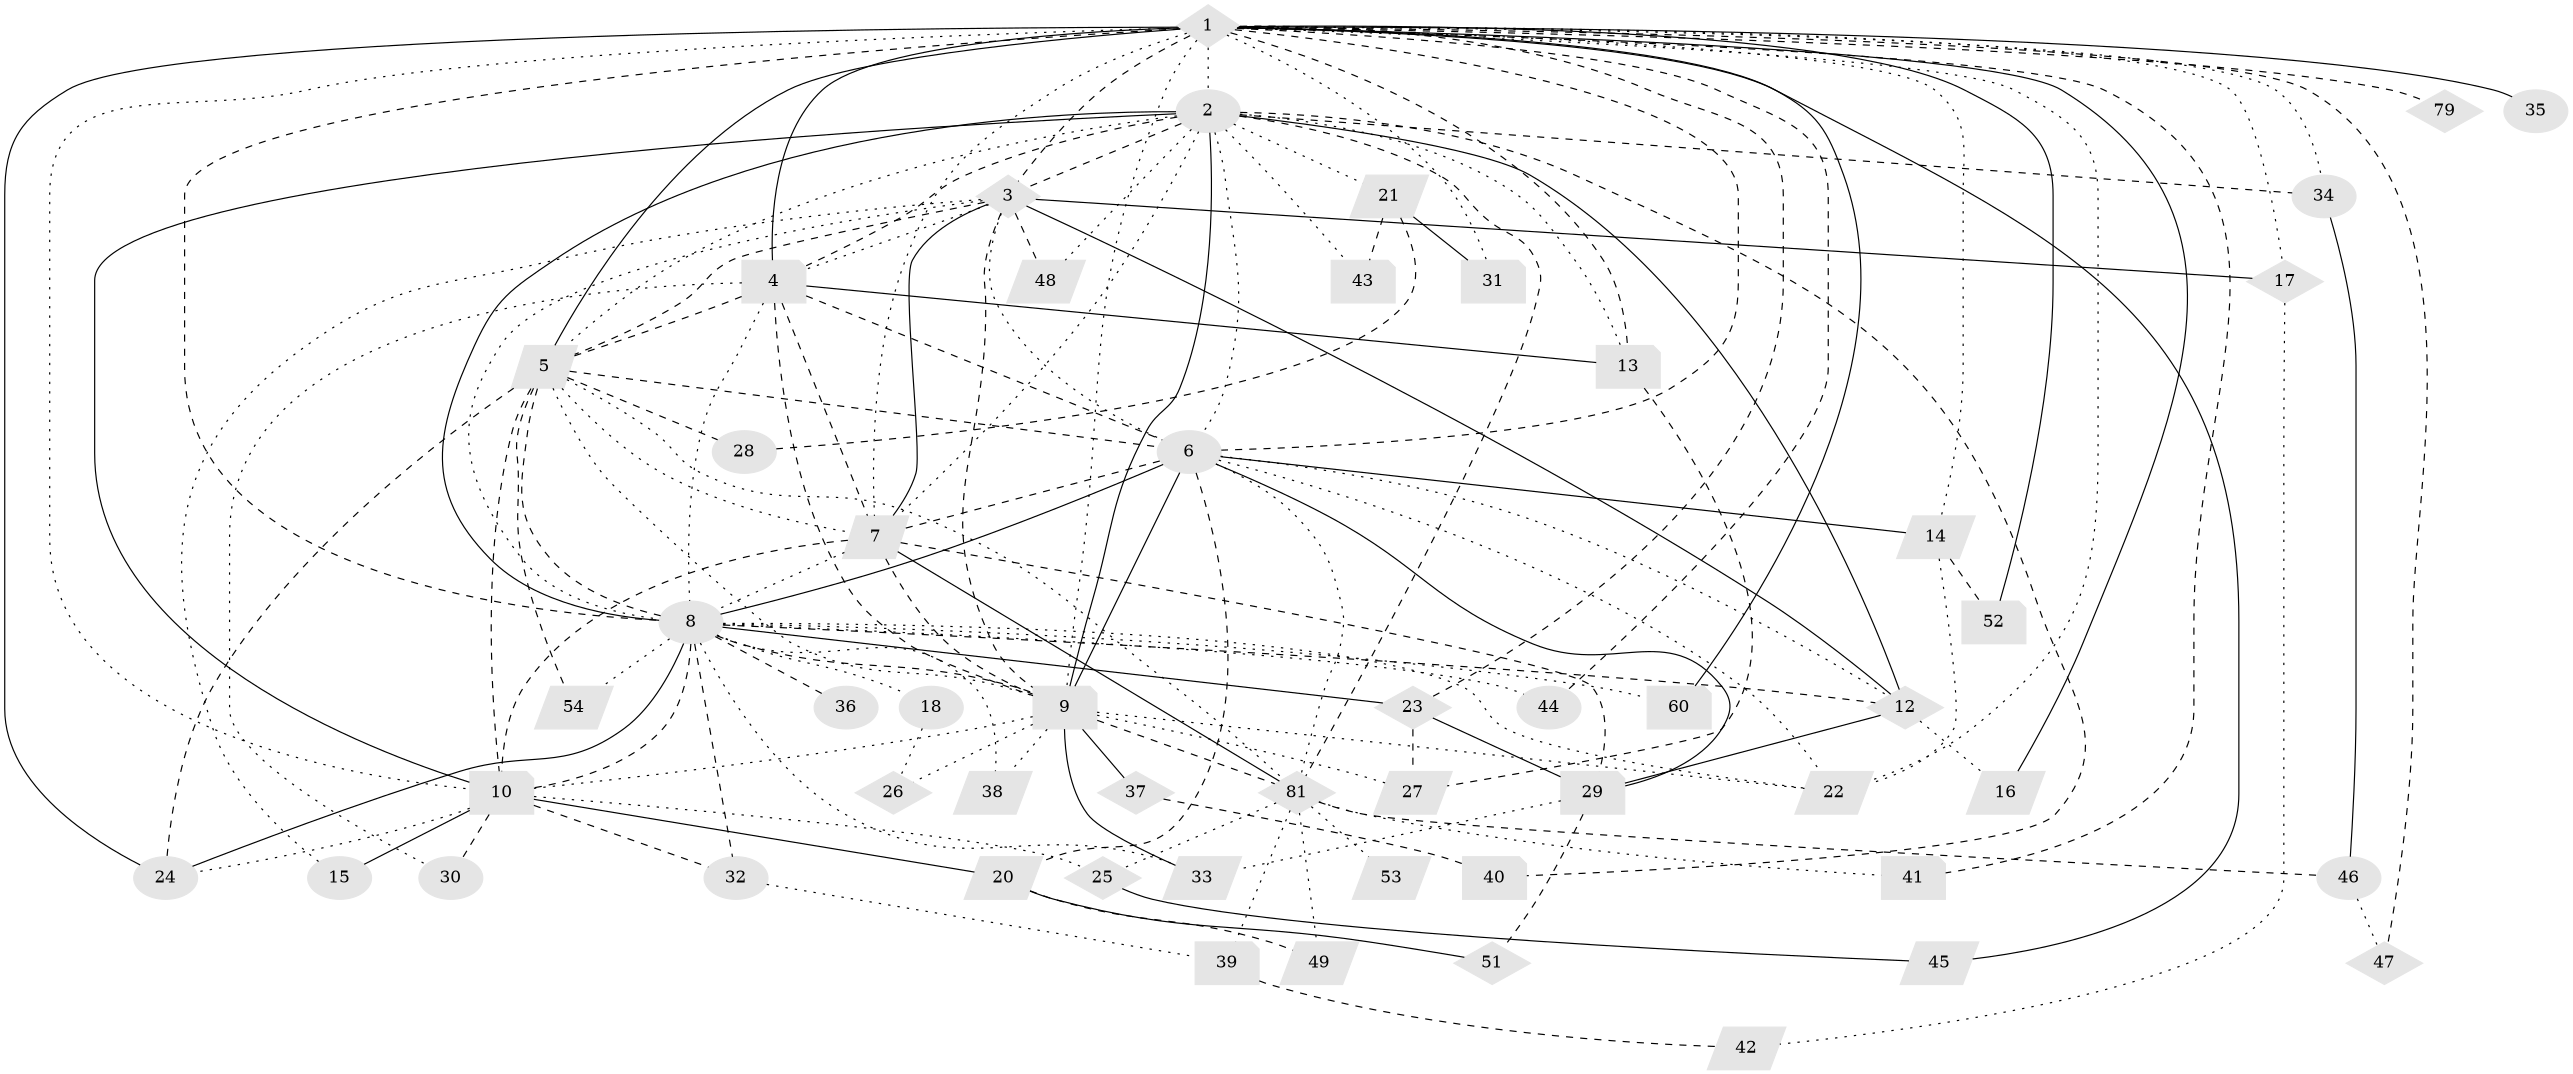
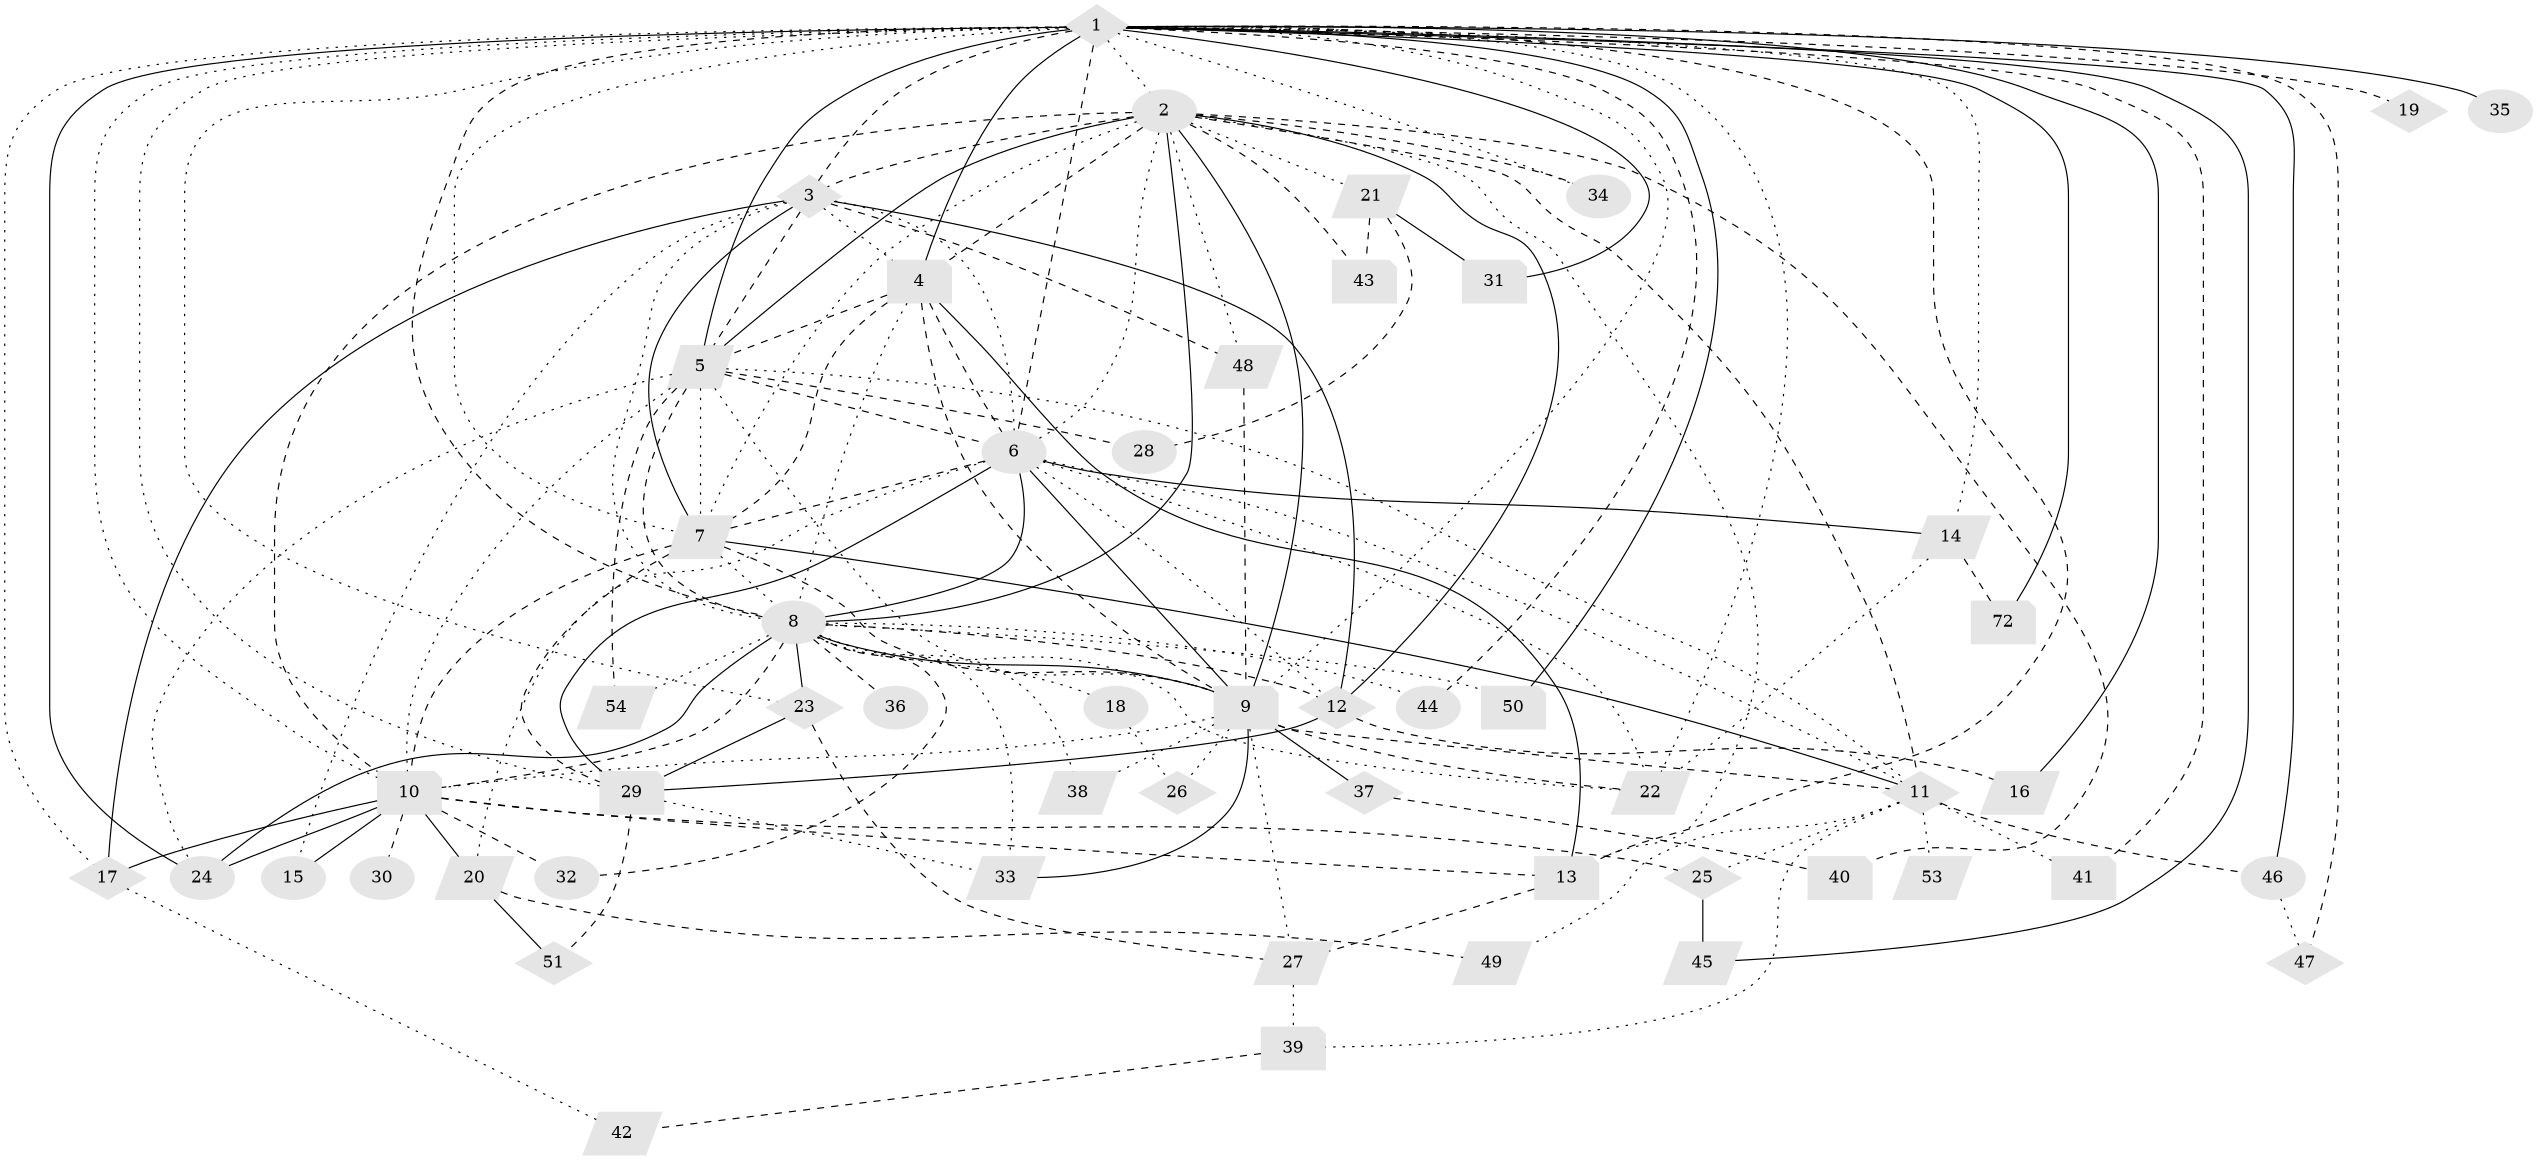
(2445, 111) -> (2409, 111)
(1366, 113) -> (1479, 95)
none -> (154, 132)
(854, 187) -> (911, 198)
(1287, 194) -> (1279, 182)
(276, 201) -> (490, 241)
(1783, 222) -> (186, 186)
(259, 444) -> none
(969, 459) -> (1245, 552)
(2356, 536) -> (2228, 81)
(492, 577) -> (493, 552)
(286, 586) -> (313, 532)
(1994, 622) -> (2003, 622)
(875, 665) -> (1016, 665)
(1679, 708) -> (1513, 708)
(1224, 711) -> (690, 571)
(1451, 750) -> (1448, 766)
(1956, 750) -> (1659, 752)
(1297, 793) -> (1921, 793)
(810, 822) -> (1060, 827)
none -> (246, 832)
none -> (988, 844)
(334, 845) -> (296, 839)
(981, 921) -> (1293, 1006)
